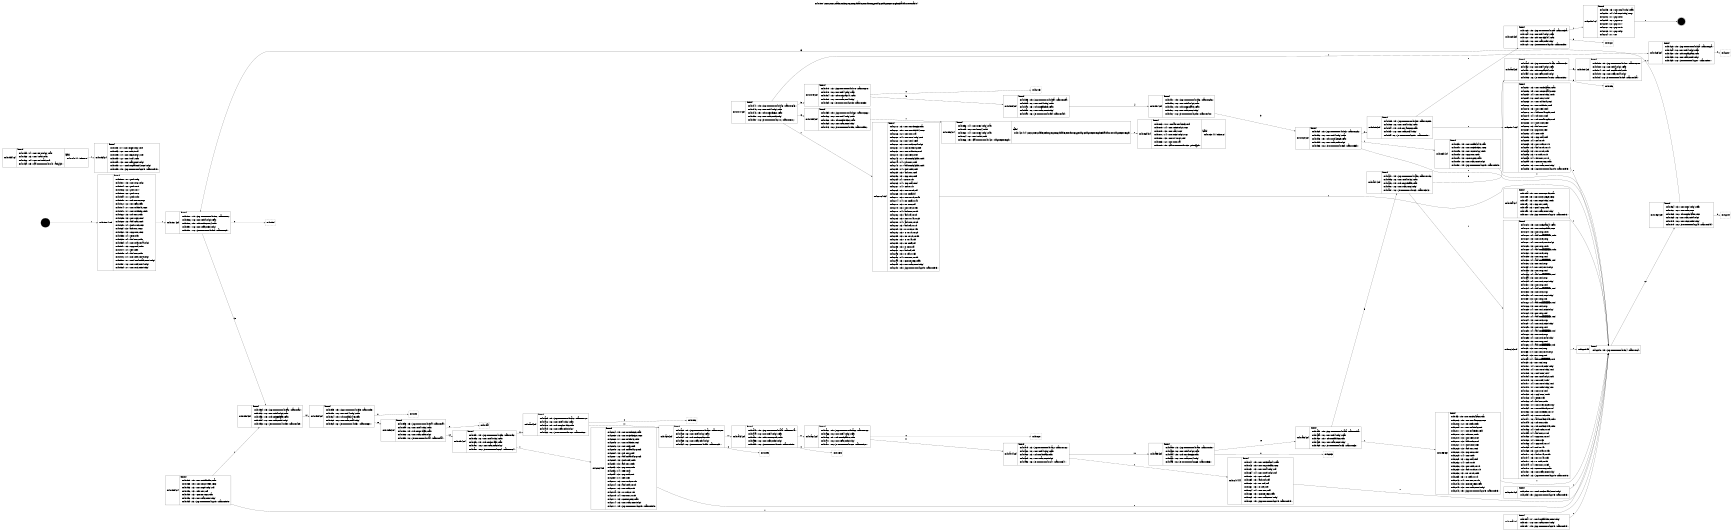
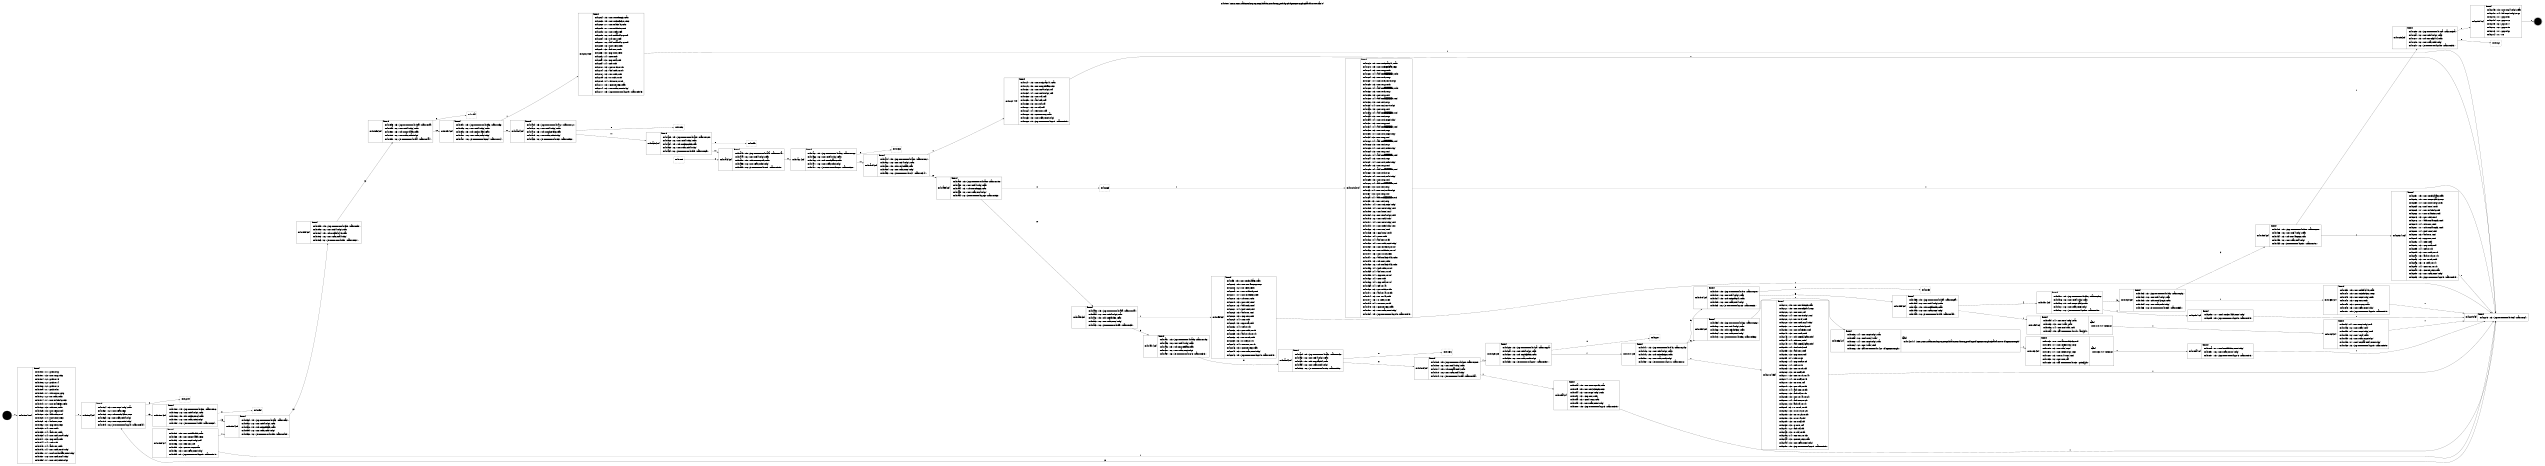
(1201, 56) -> (1586, 354)
(1548, 180) -> (2426, 326)
(160, 223) -> (78, 415)
(1456, 251) -> (1227, 188)
none -> (2145, 314)
none -> (1992, 315)
none -> (2150, 351)
none -> (1516, 382)
(413, 414) -> none
(814, 451) -> (701, 160)
